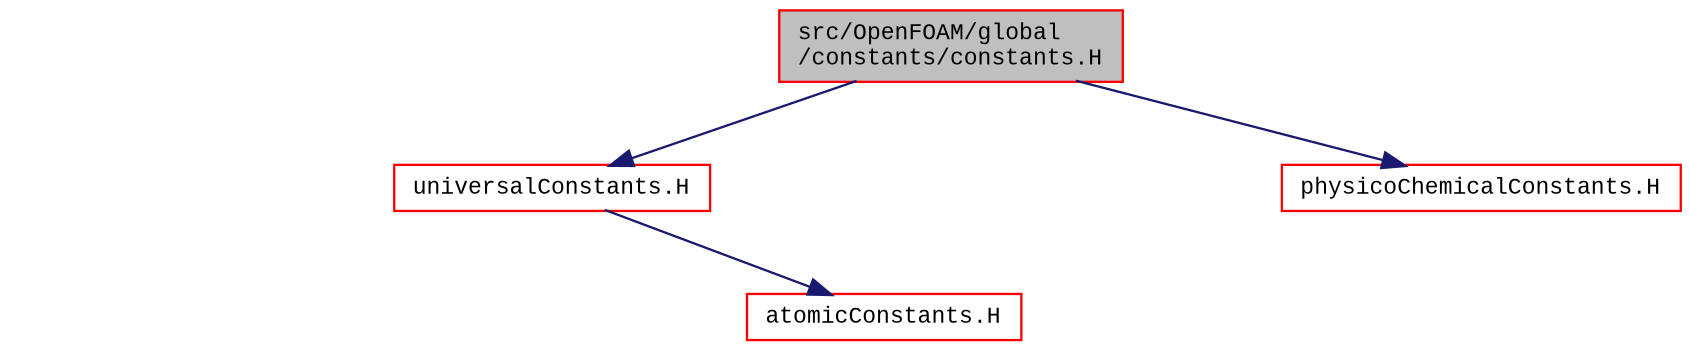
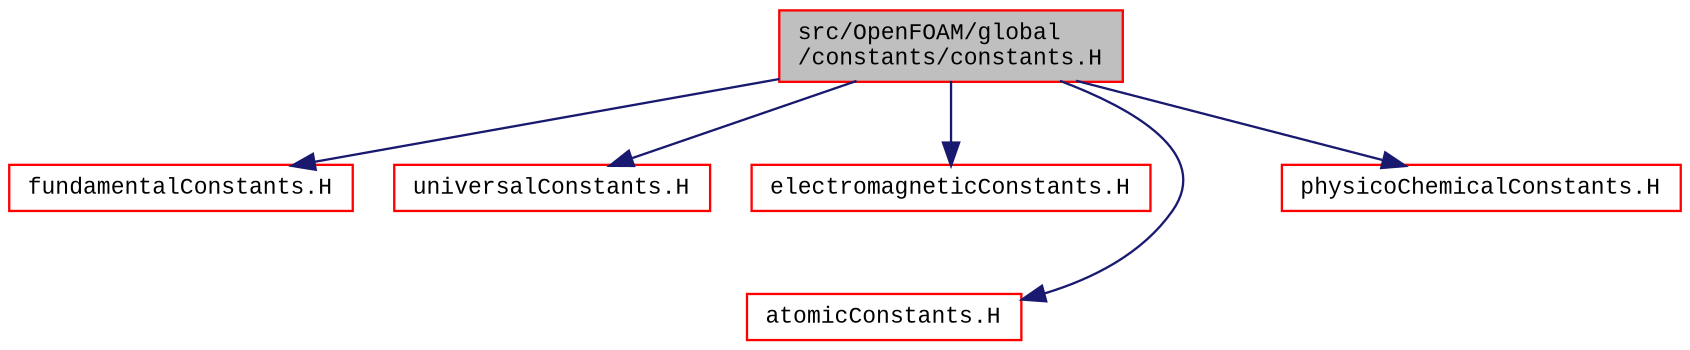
none -> (181, 188)
none -> (951, 188)
(707, 248) -> (1182, 191)
